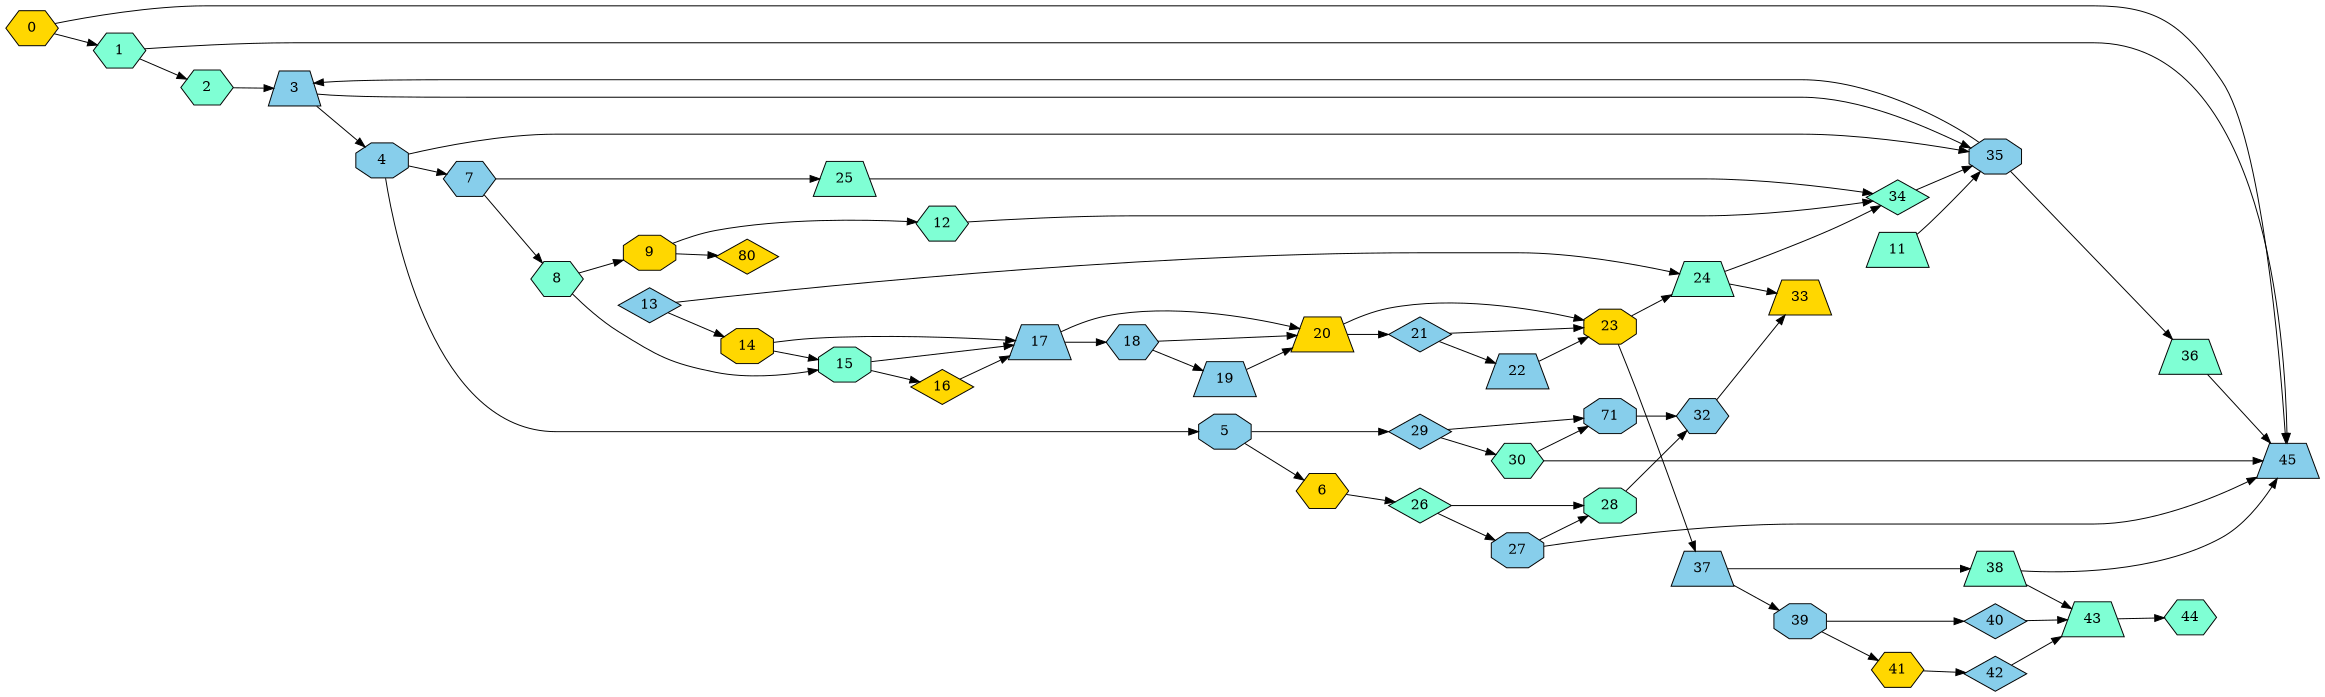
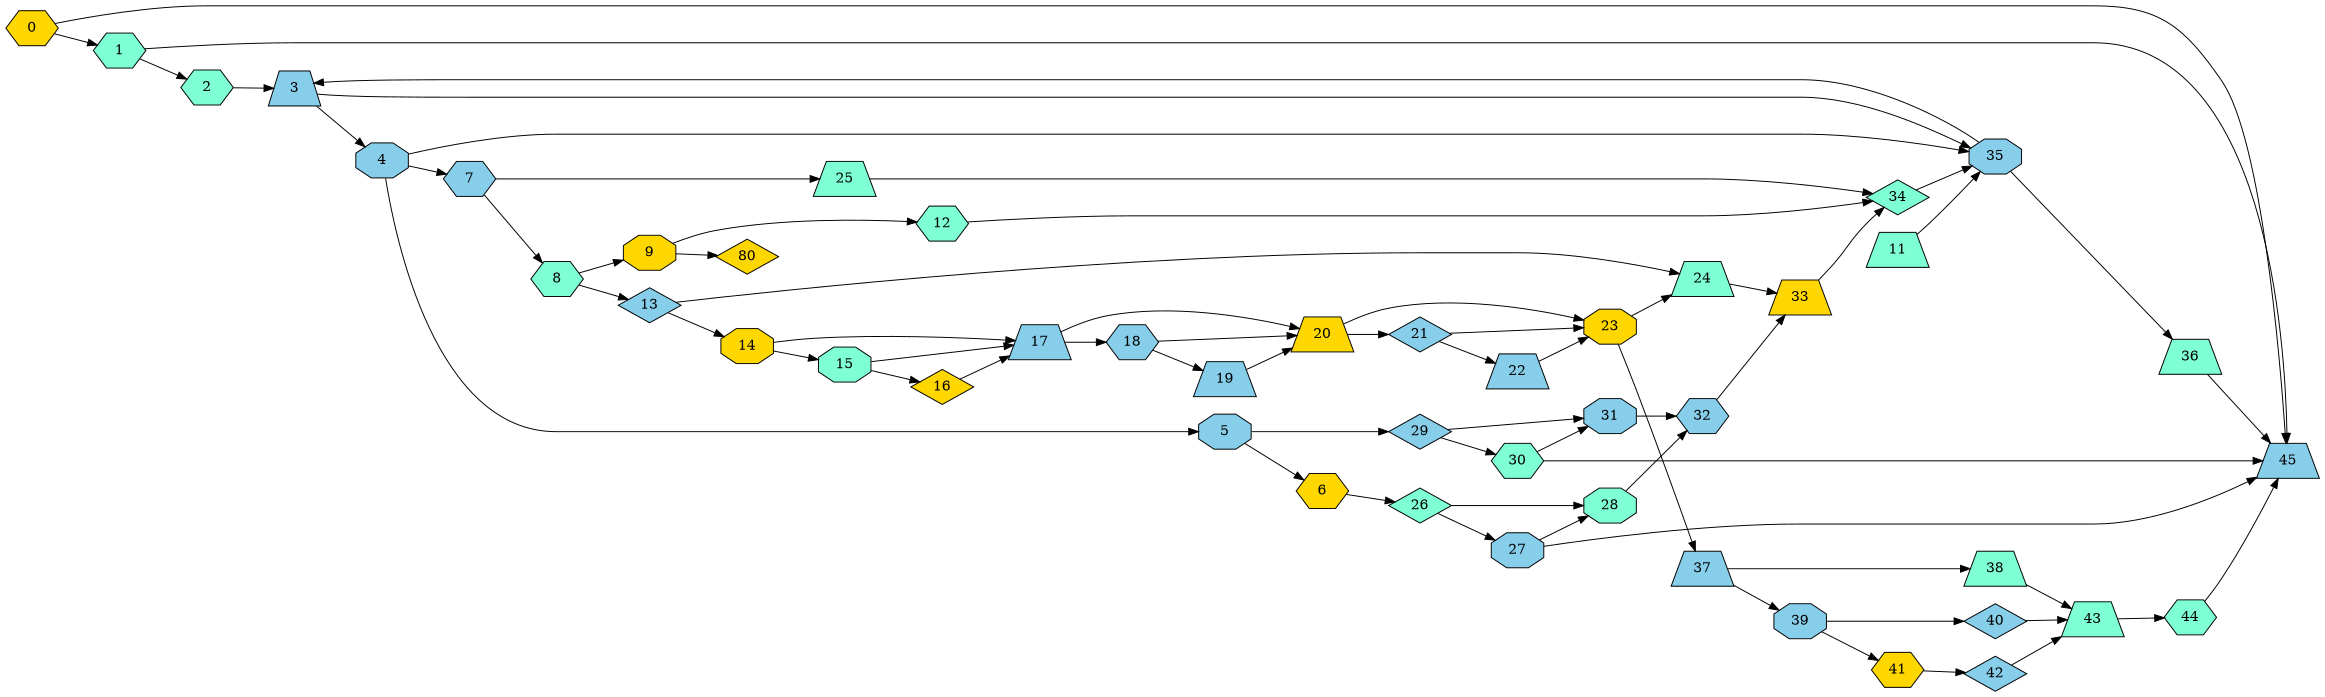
(1800, 243) -> (1847, 247)
(680, 364) -> (599, 291)
(1610, 416) -> (1610, 416)
(2159, 561) -> (2242, 546)
